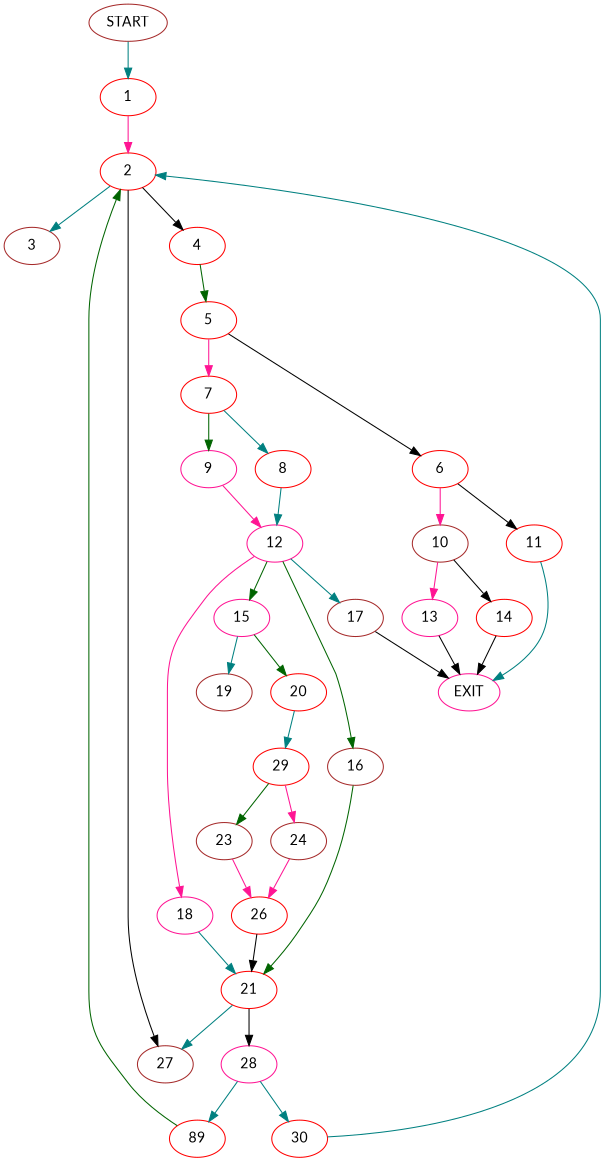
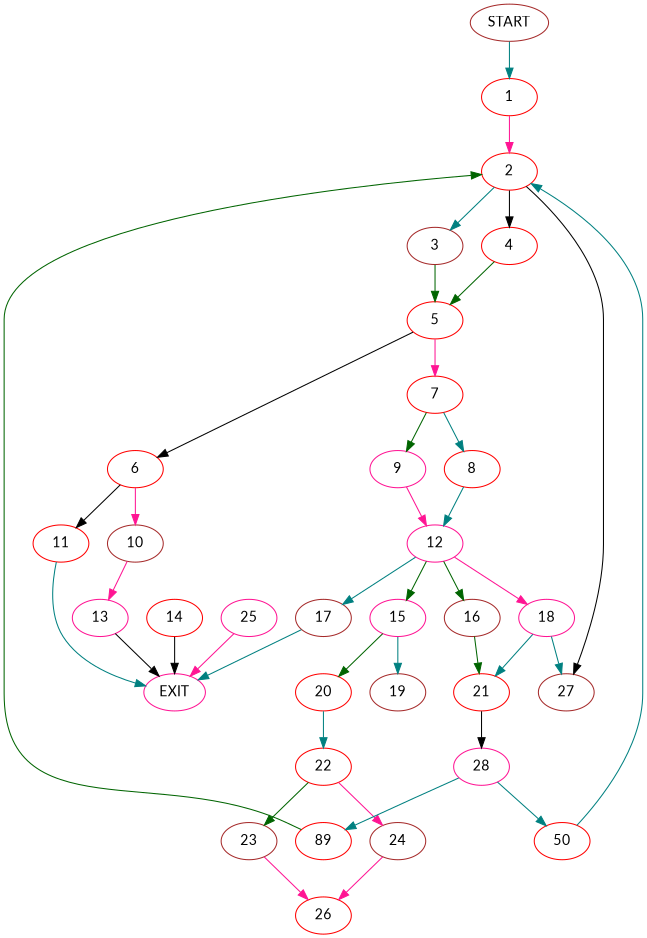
none -> (435, 278)
(469, 577) -> none
none -> (249, 618)
(407, 652) -> (255, 652)
(281, 767) -> (323, 767)
(255, 947) -> none
(211, 1024) -> (555, 650)
(300, 1139) -> (562, 841)
